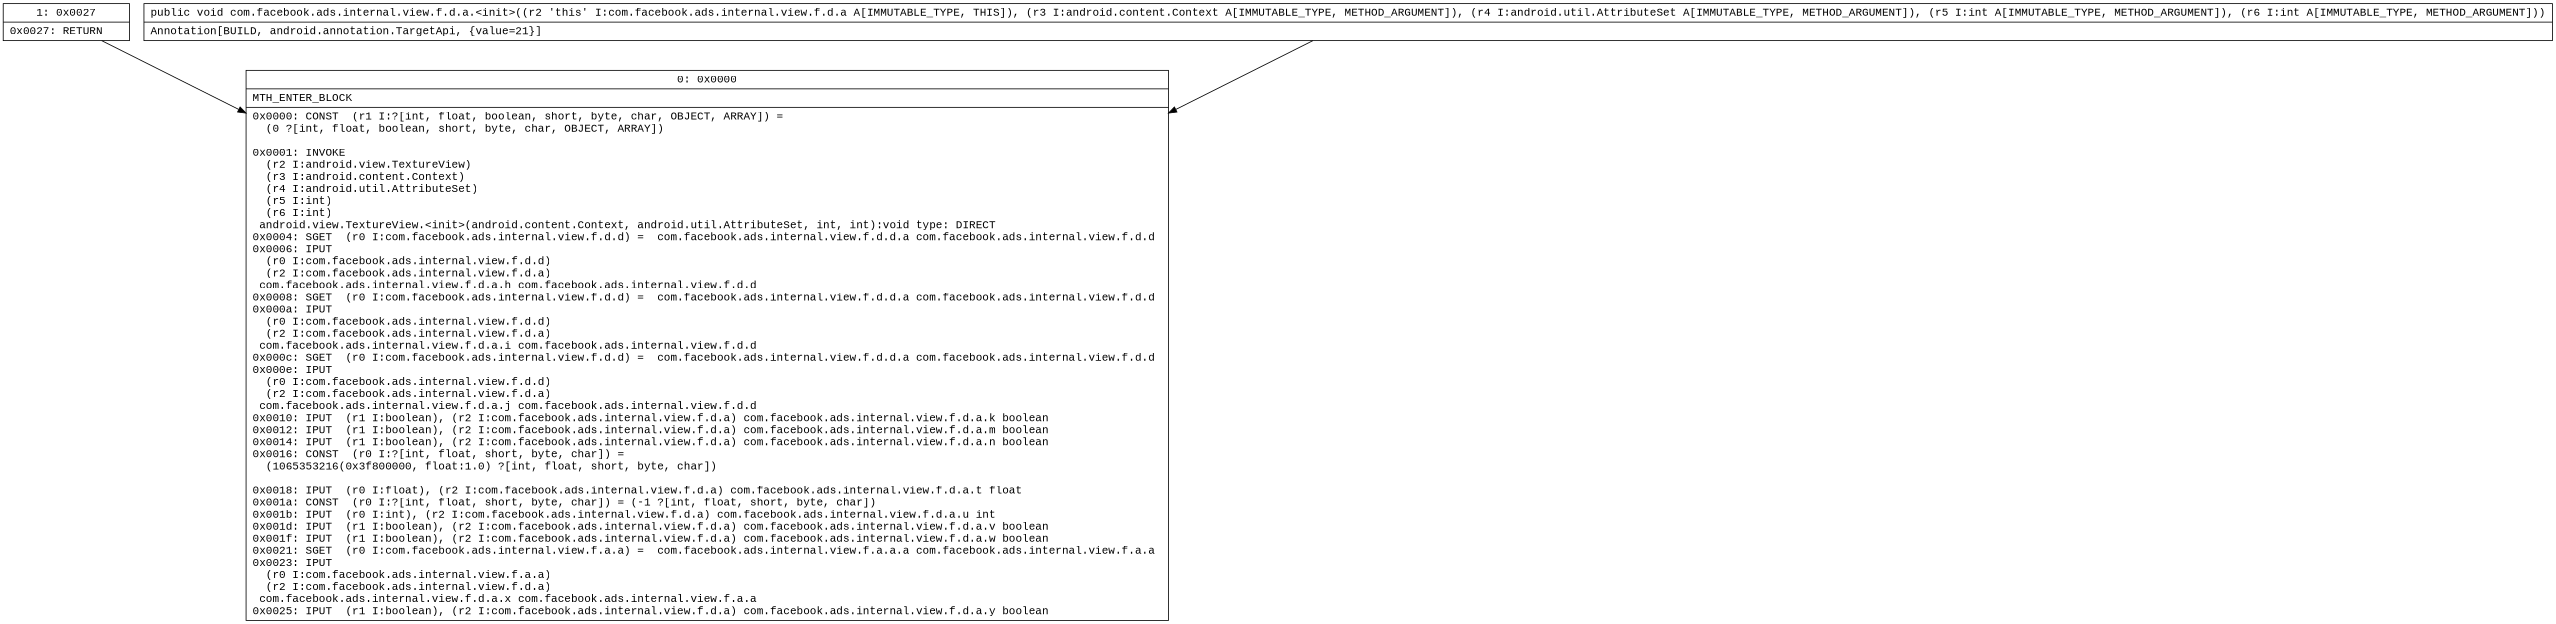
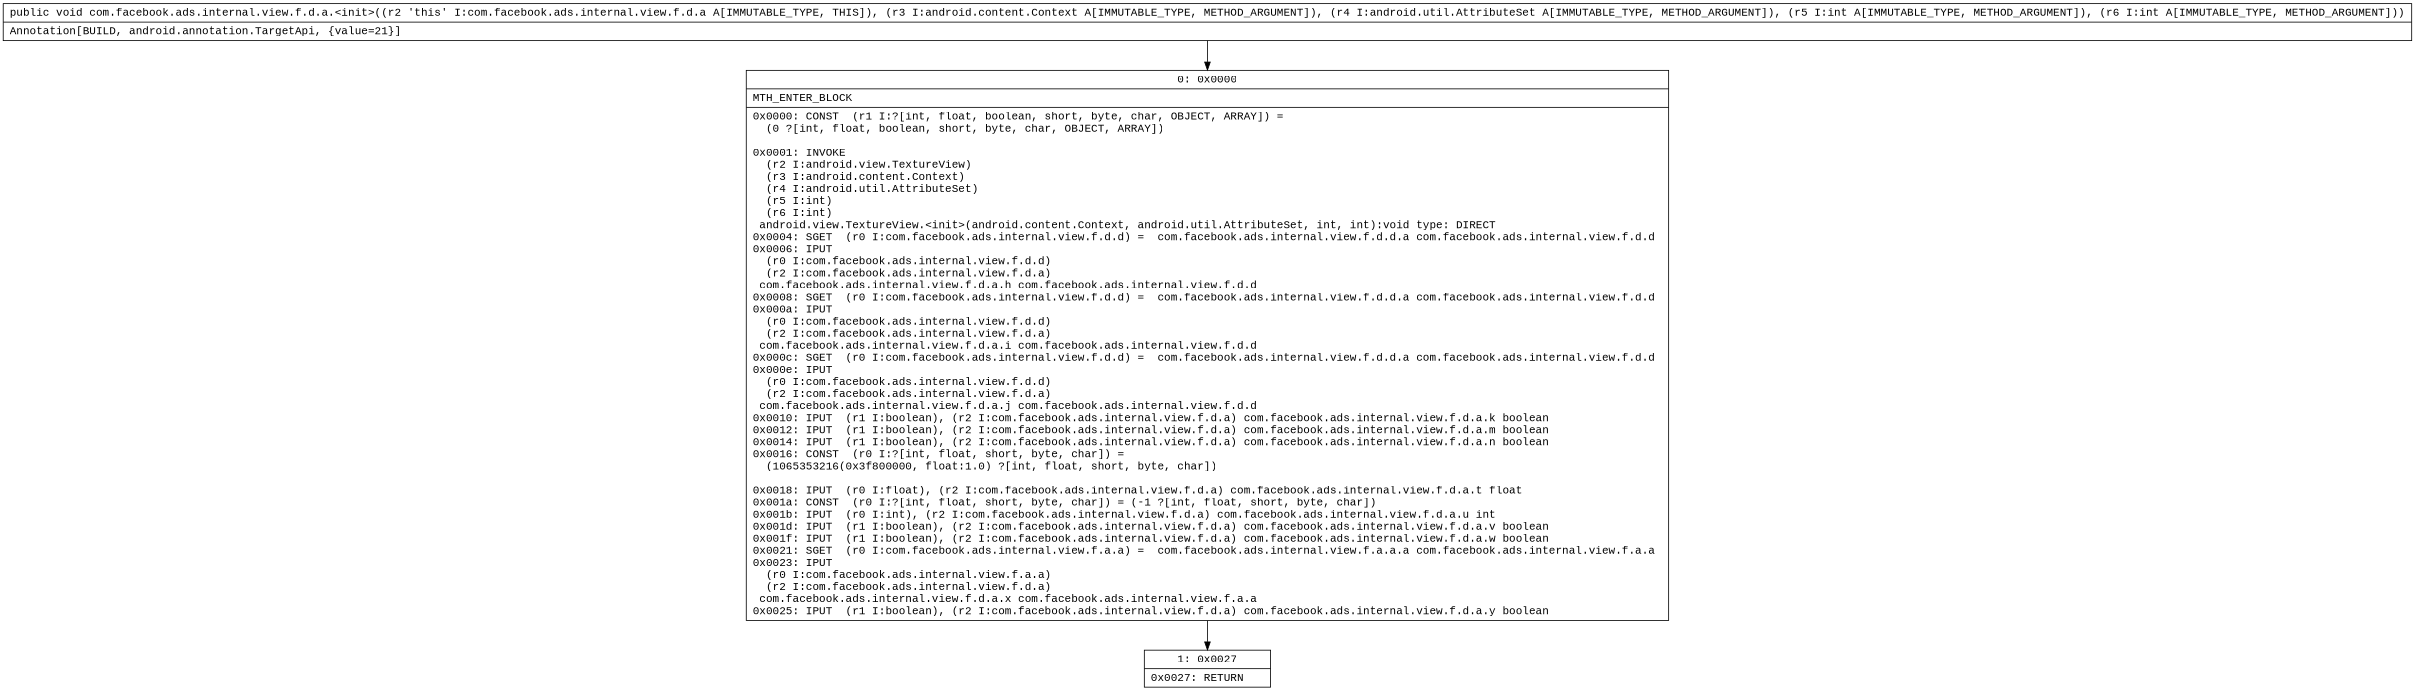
(170, 75) -> (1207, 631)
